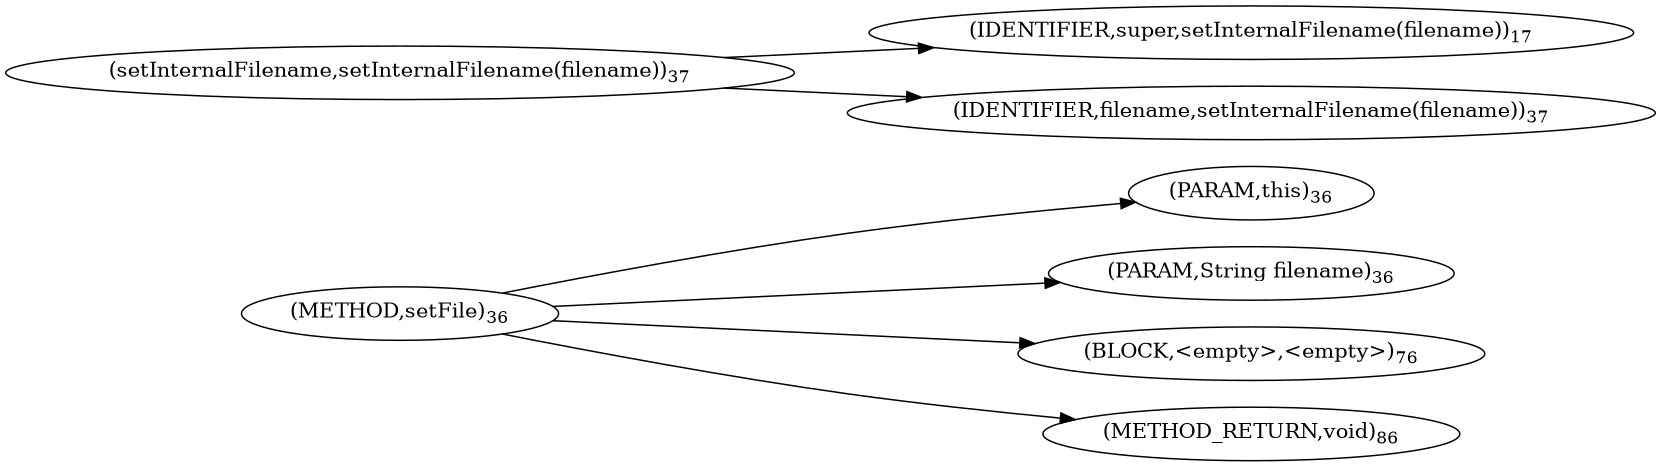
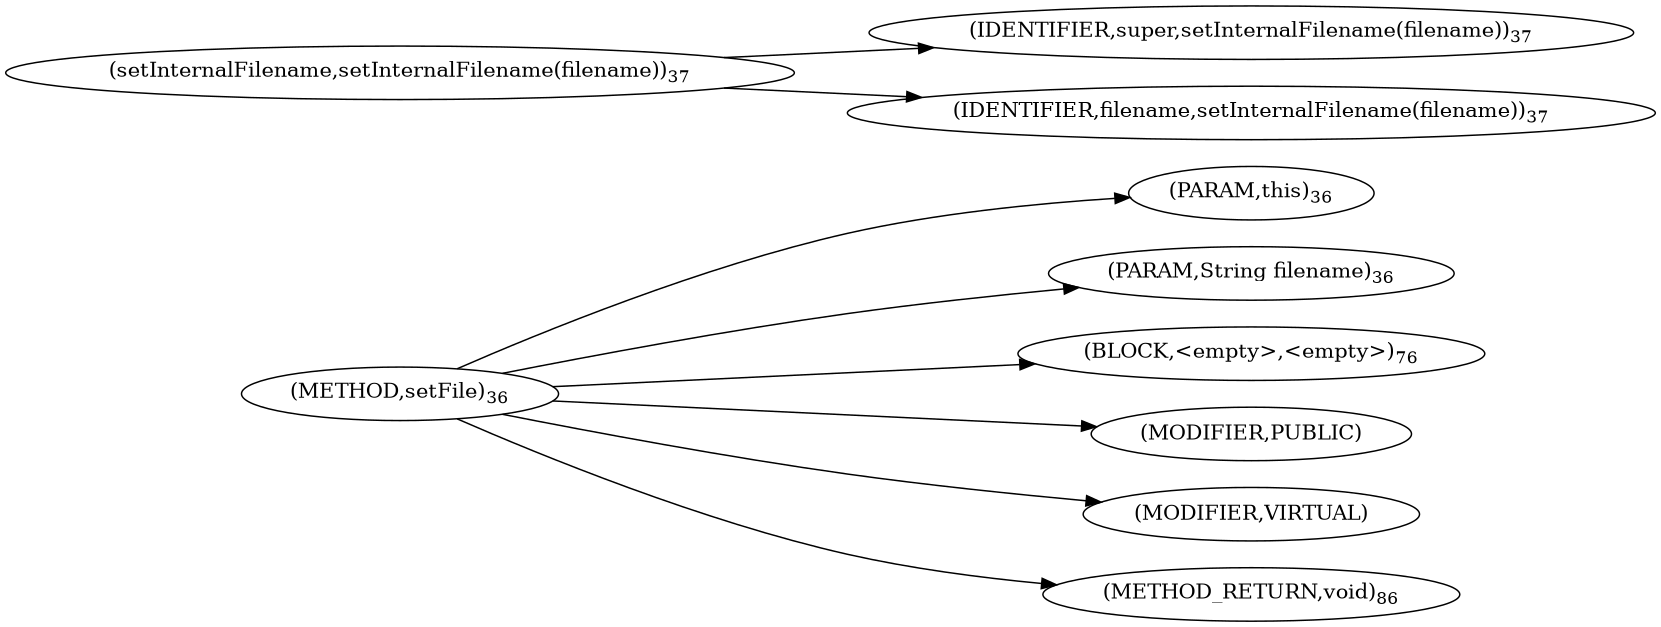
(1522, 30) -> (1522, 30)
none -> (1251, 434)
none -> (1251, 514)
